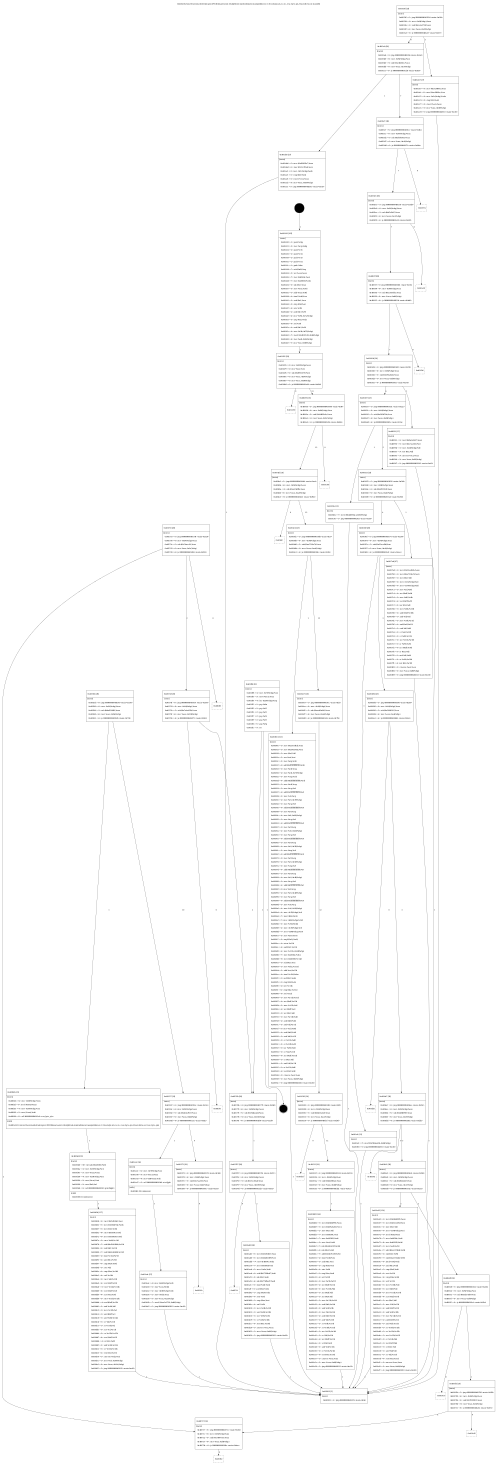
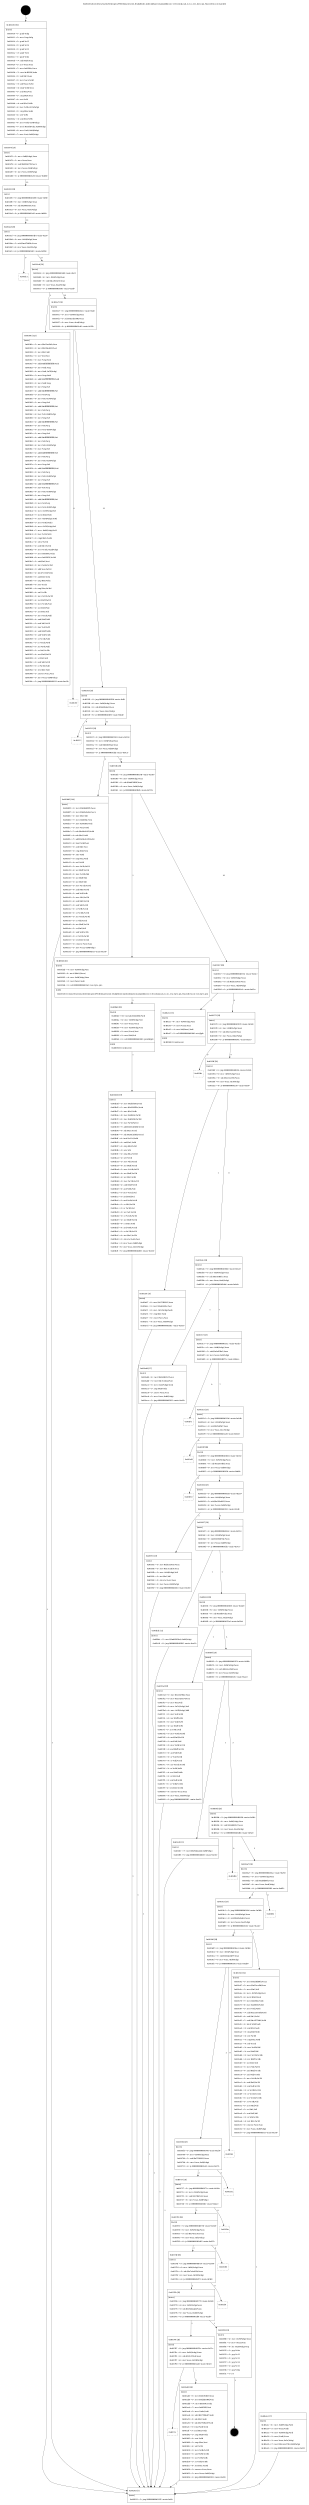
(291, 410) -> none
(325, 485) -> none
none -> (73, 703)
none -> (119, 759)
(257, 912) -> (213, 2324)
(2, 1031) -> (196, 2210)
none -> (230, 1050)
(157, 1232) -> none
